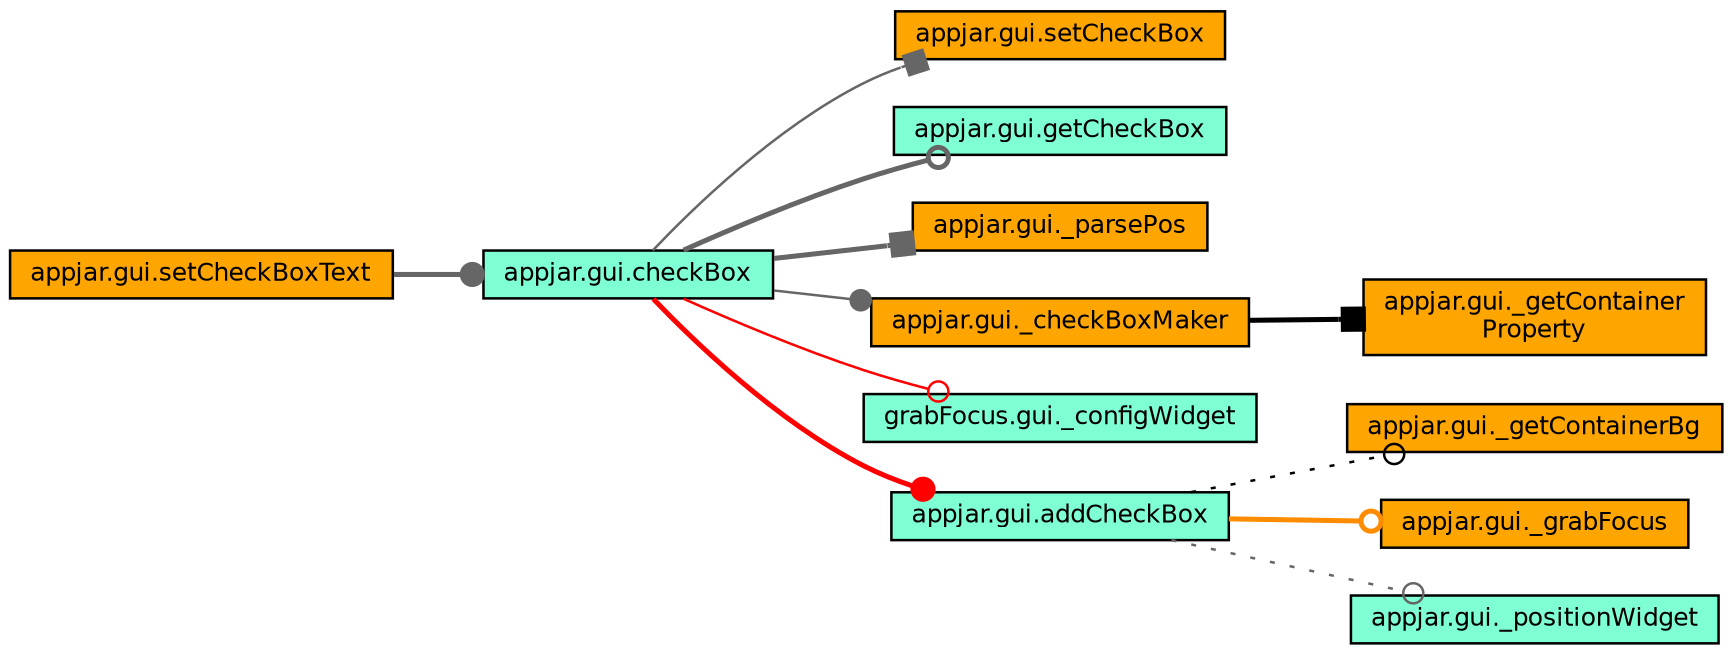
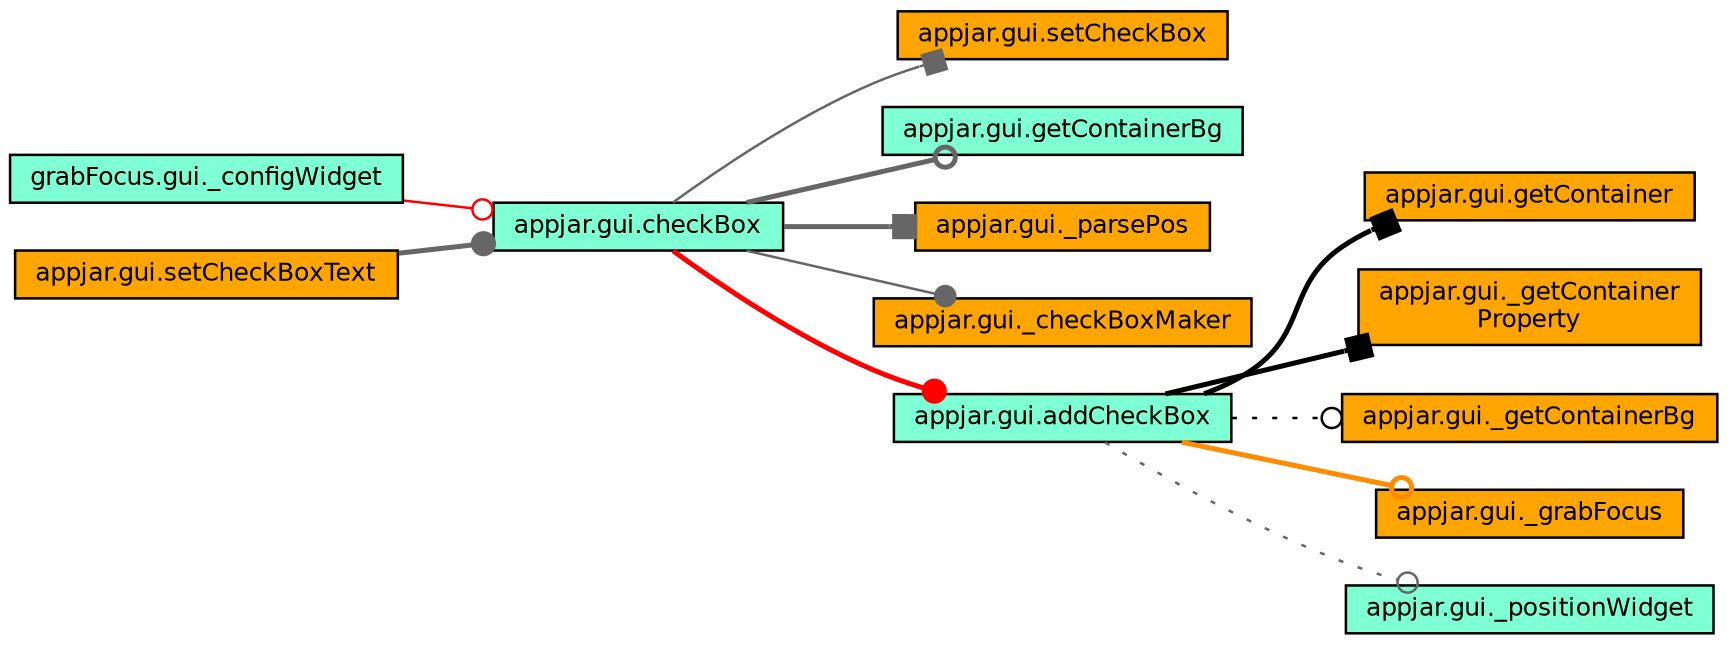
(1060, 131) -> (1063, 131)
none -> (1530, 196)
(1294, 320) -> (1282, 366)
(804, 349) -> (438, 204)
